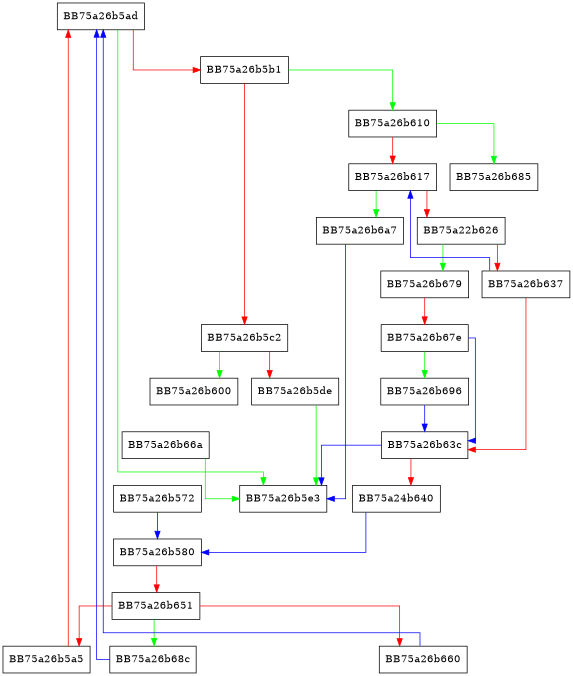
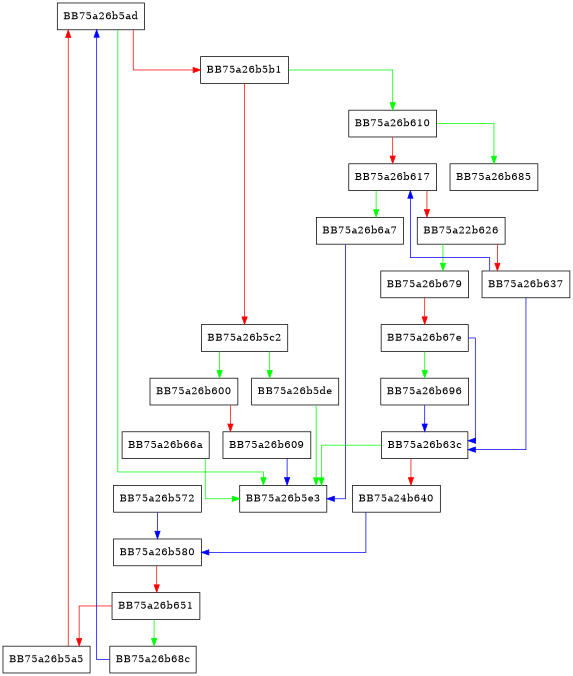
(270, 361) -> (270, 361)
(526, 399) -> (526, 399)
none -> (267, 445)
(335, 445) -> (335, 445)
(423, 660) -> none
